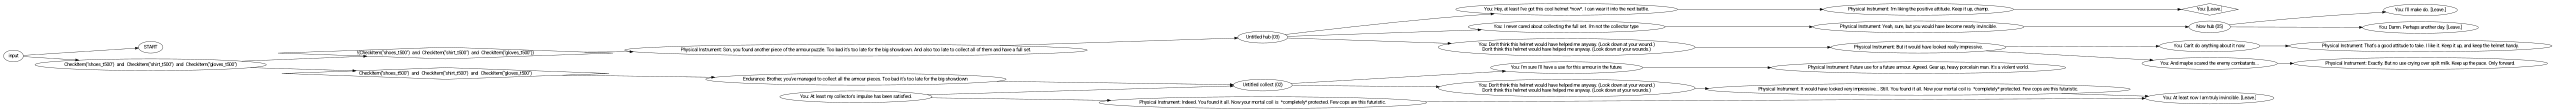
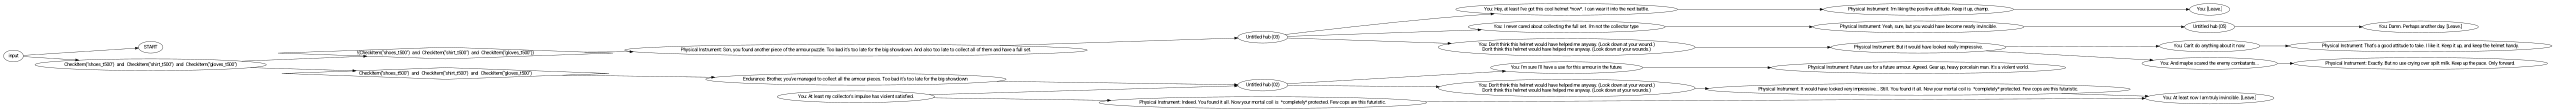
(2210, 9) -> (2210, 9)
(2420, 10) -> none
(2210, 27) -> (2210, 27)
(1263, 85) -> (1263, 85)
(856, 97) -> (856, 97)
